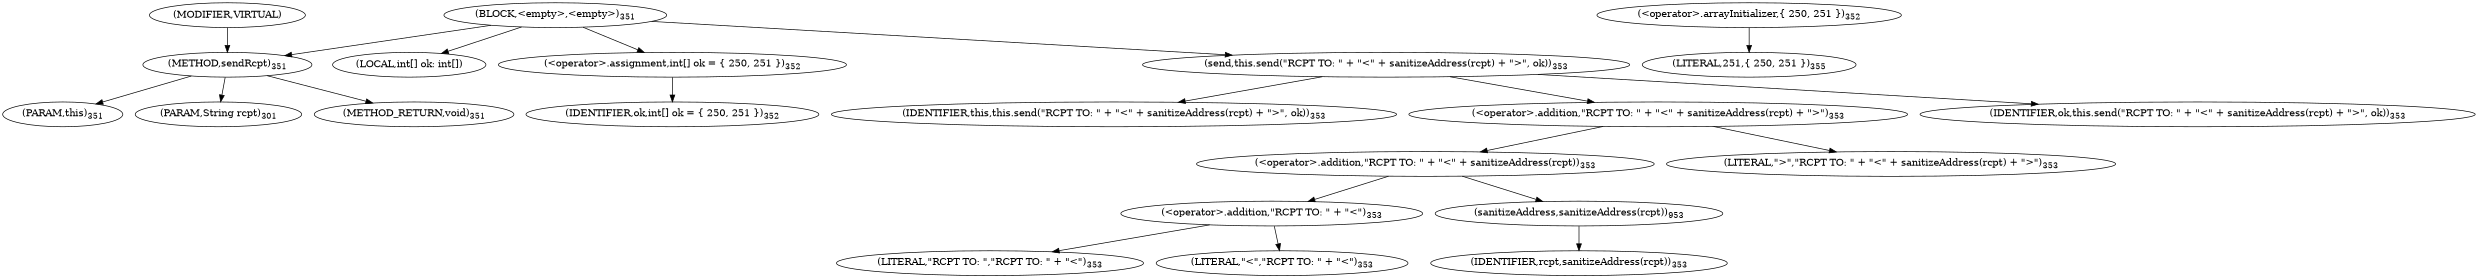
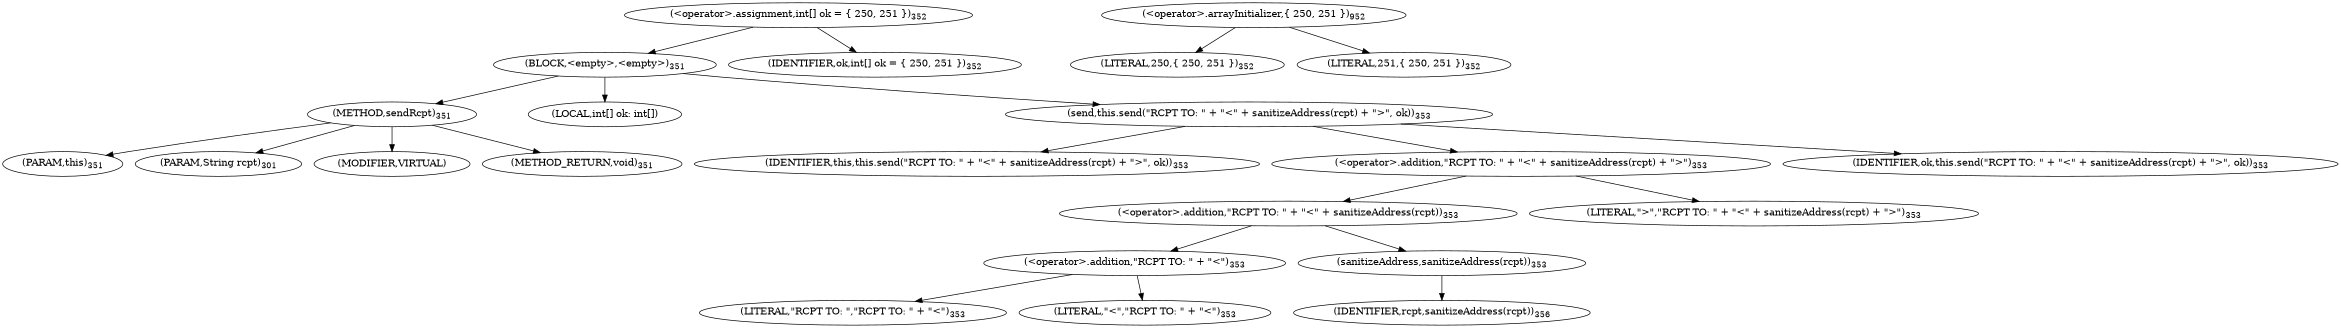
(1853, 14) -> (1358, 14)
(227, 37) -> (392, 136)
(610, 39) -> (704, 39)
(1818, 64) -> (1473, 64)
none -> (1177, 65)
(1676, 213) -> (1539, 262)
(1680, 262) -> (1542, 312)
